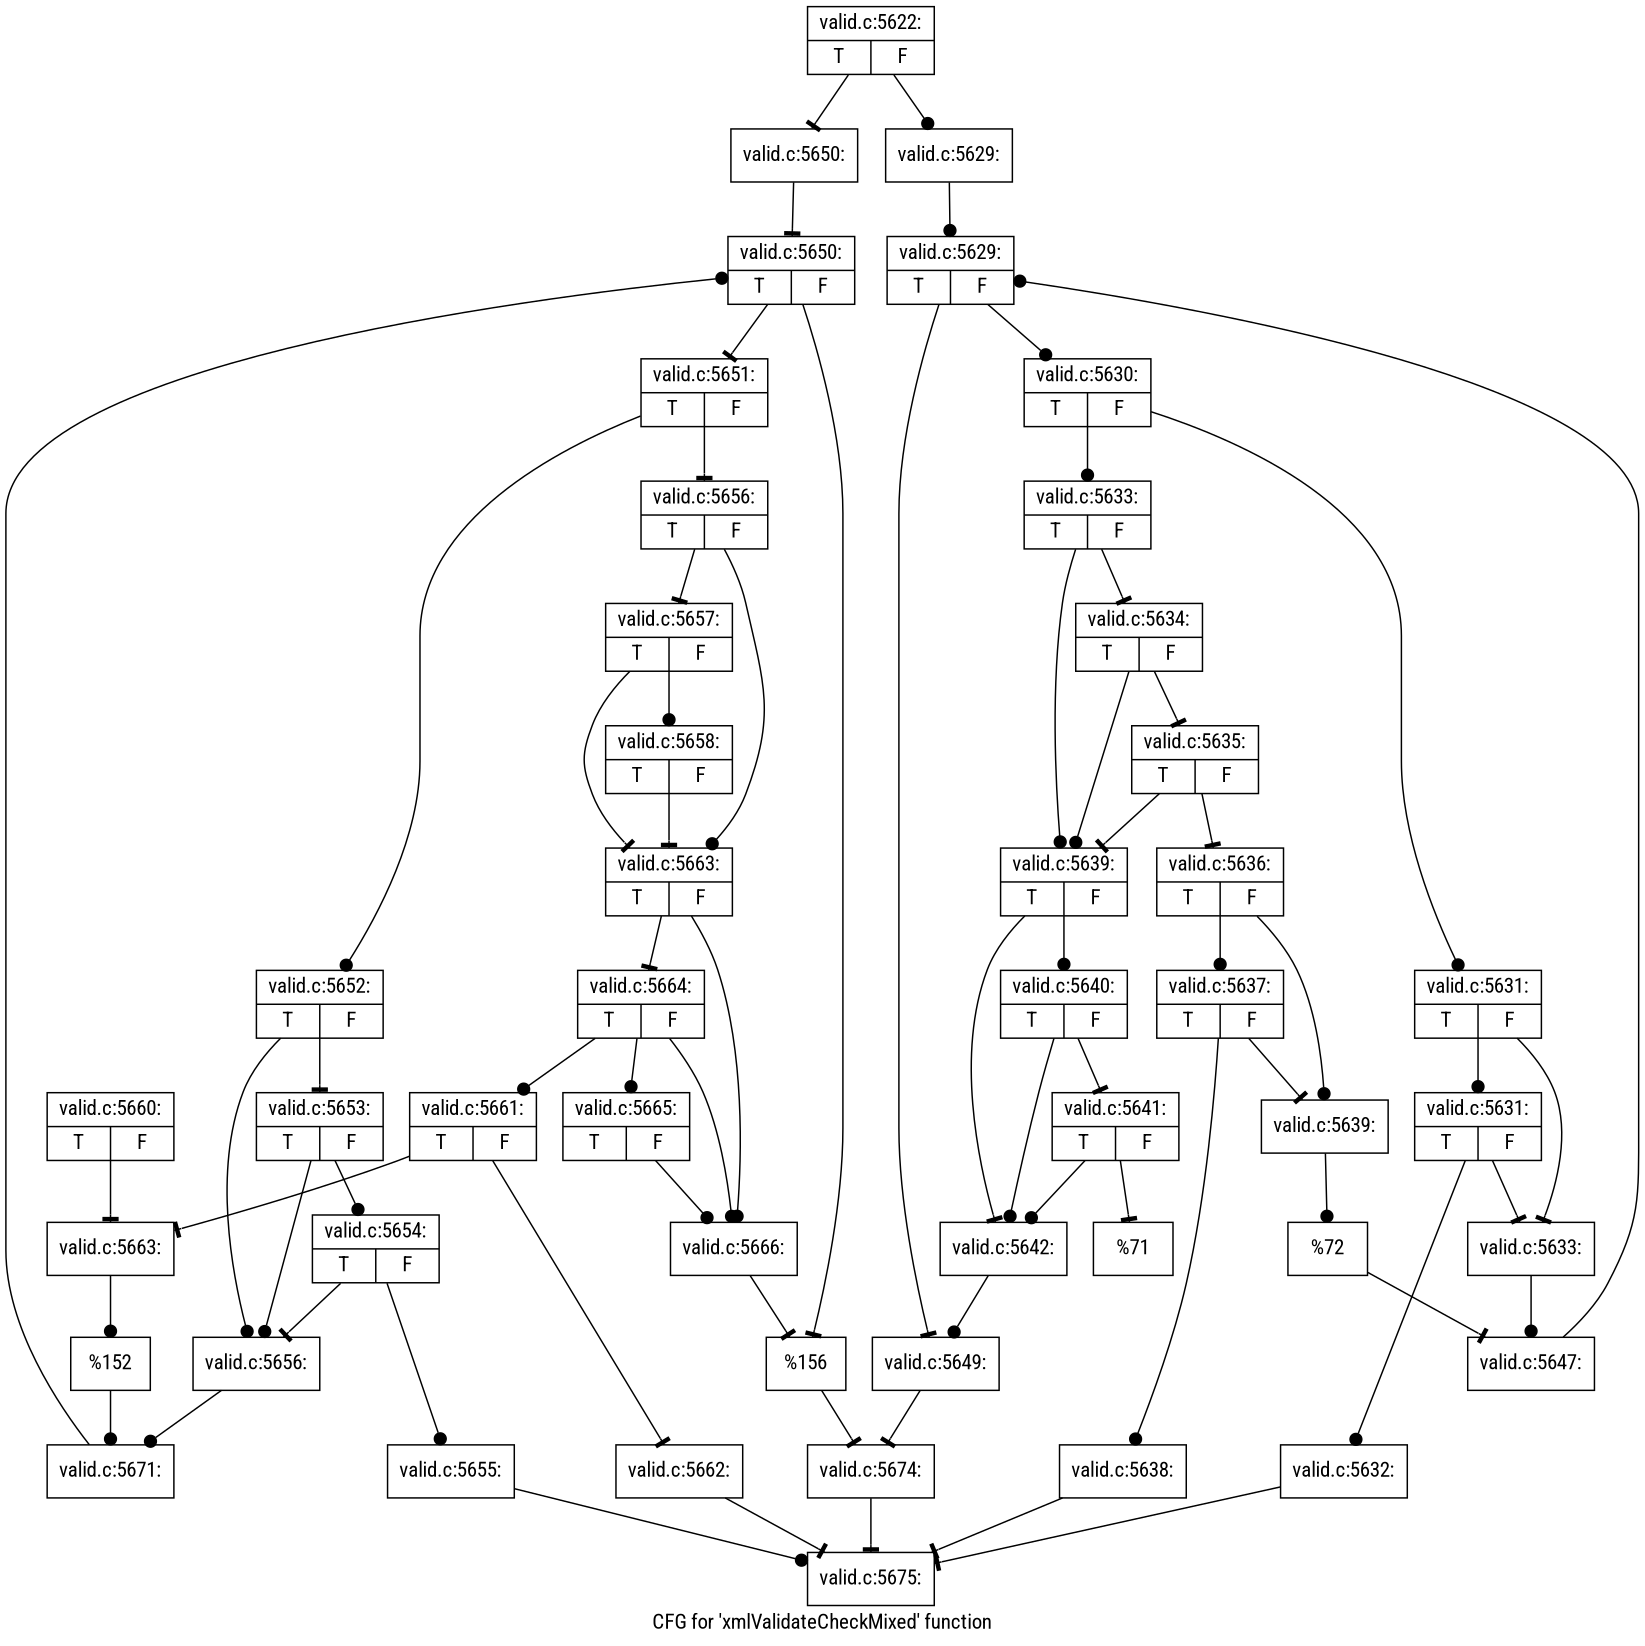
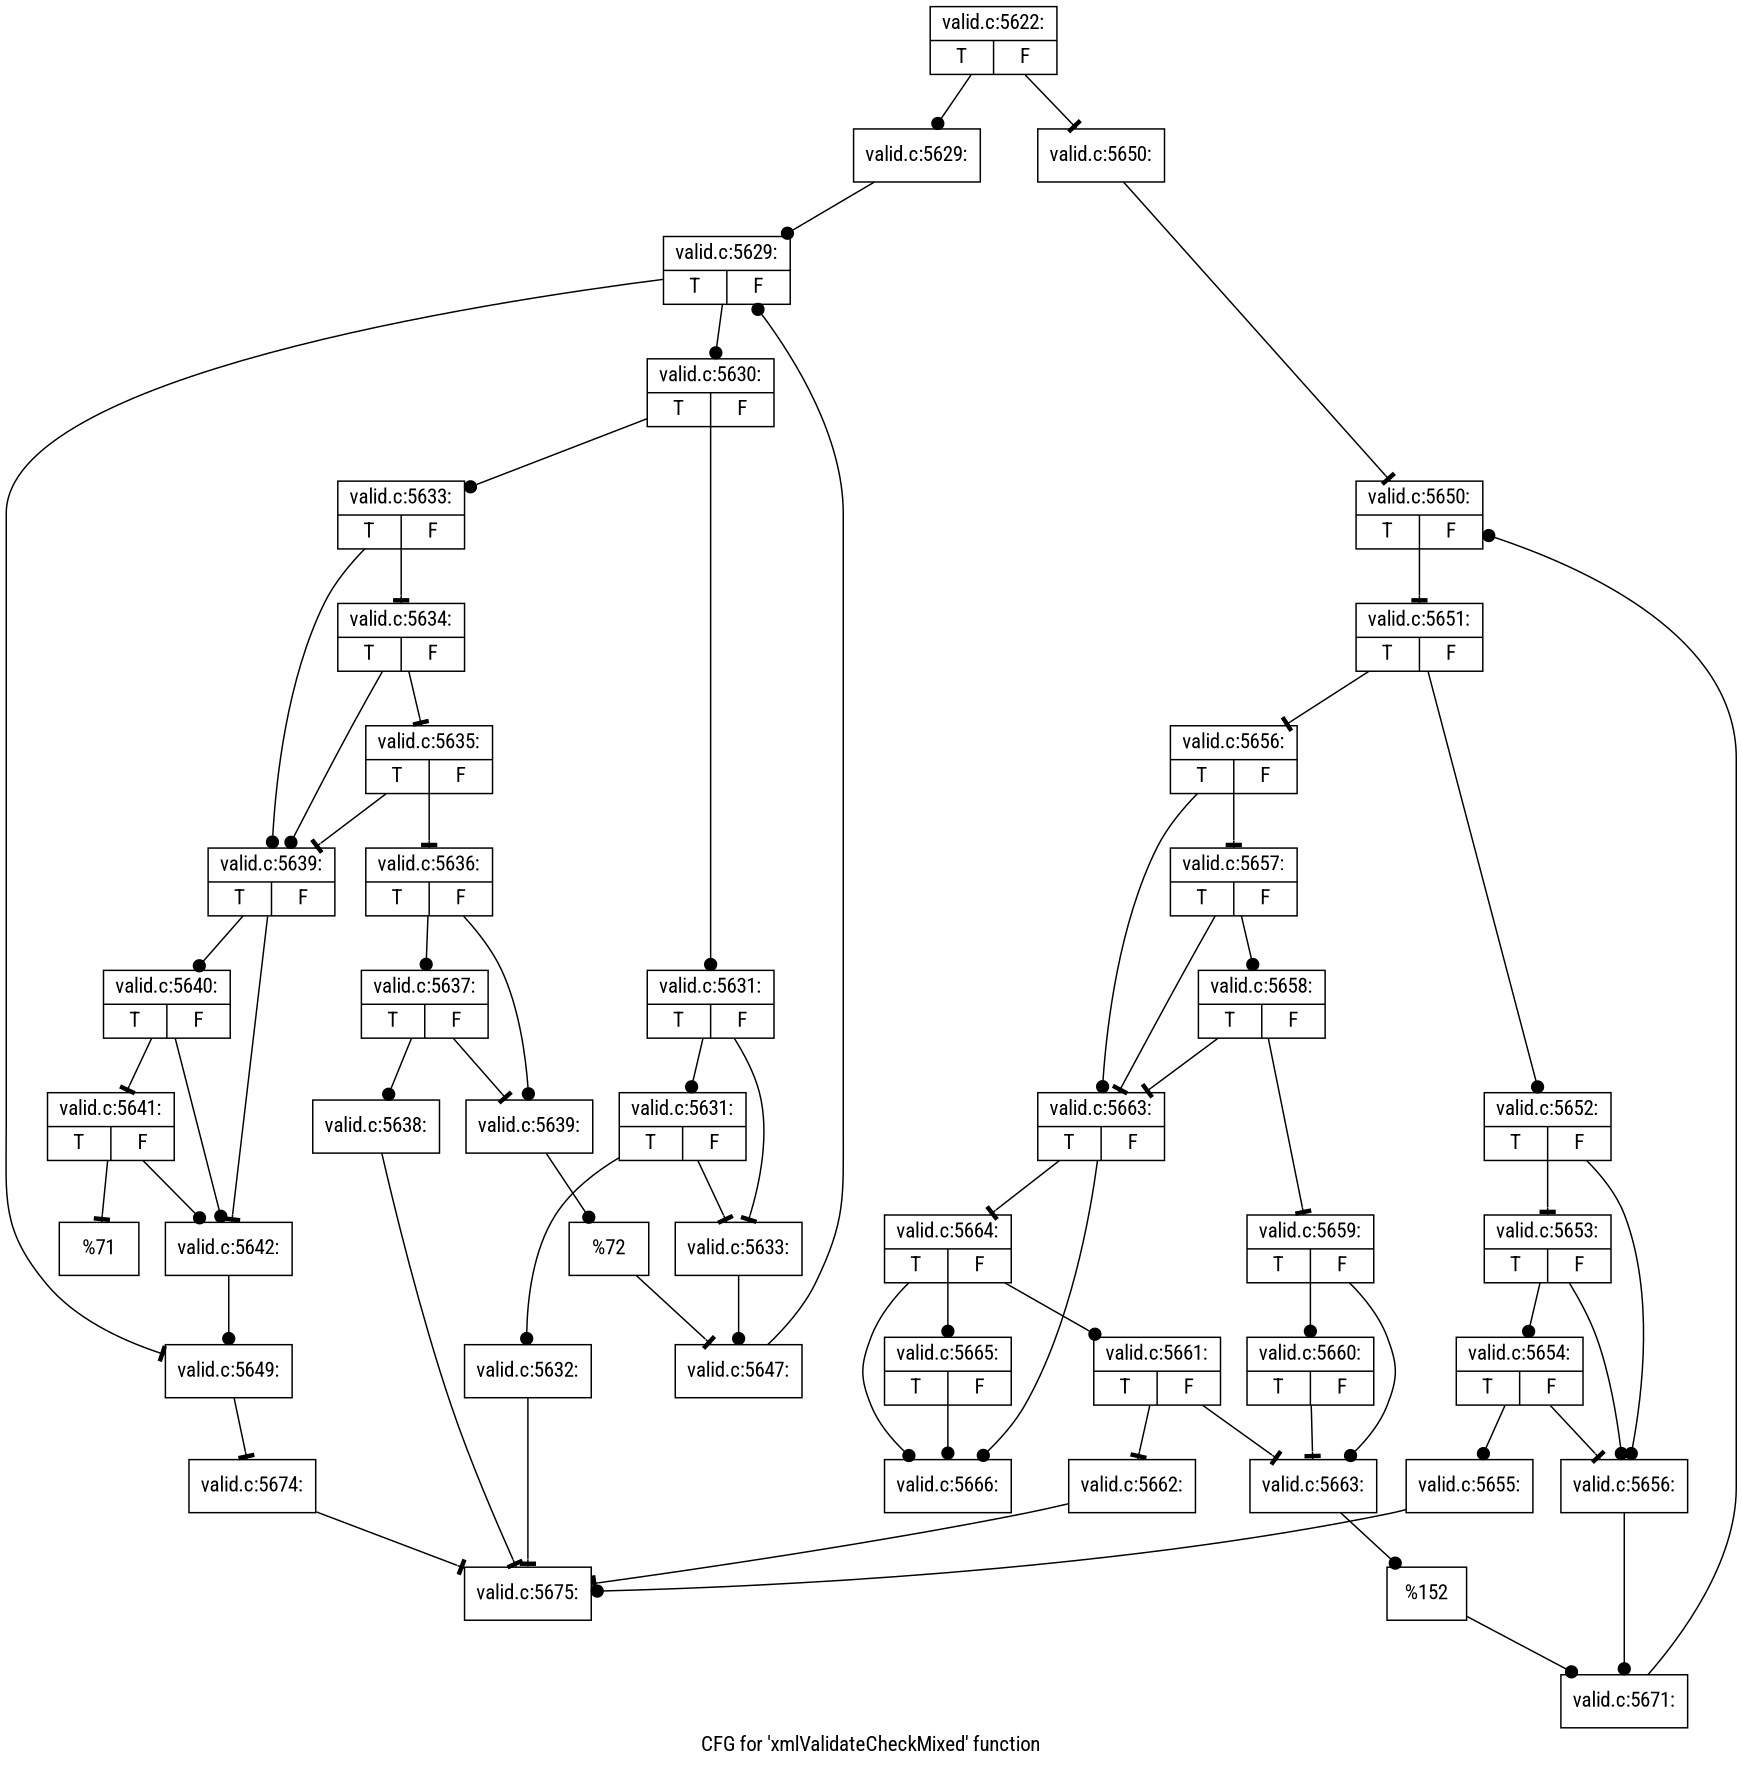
none -> (1310, 1249)
(806, 1364) -> none
